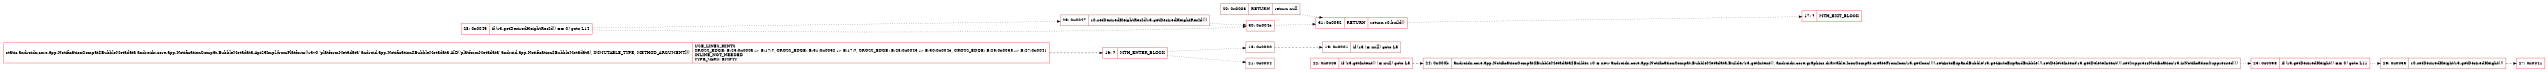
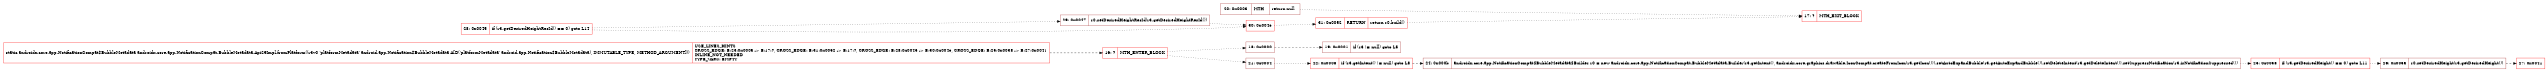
(1261, 9) -> (1259, 9)
(1310, 16) -> (1550, 13)
none -> (1291, 63)
